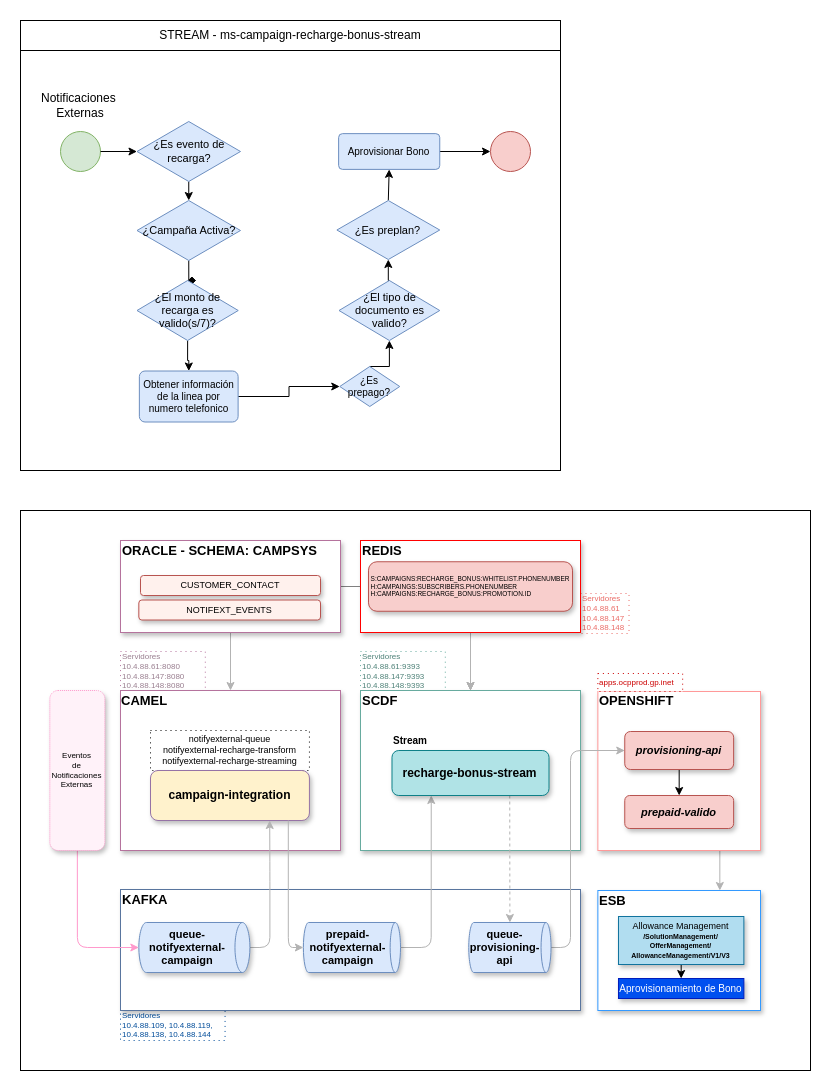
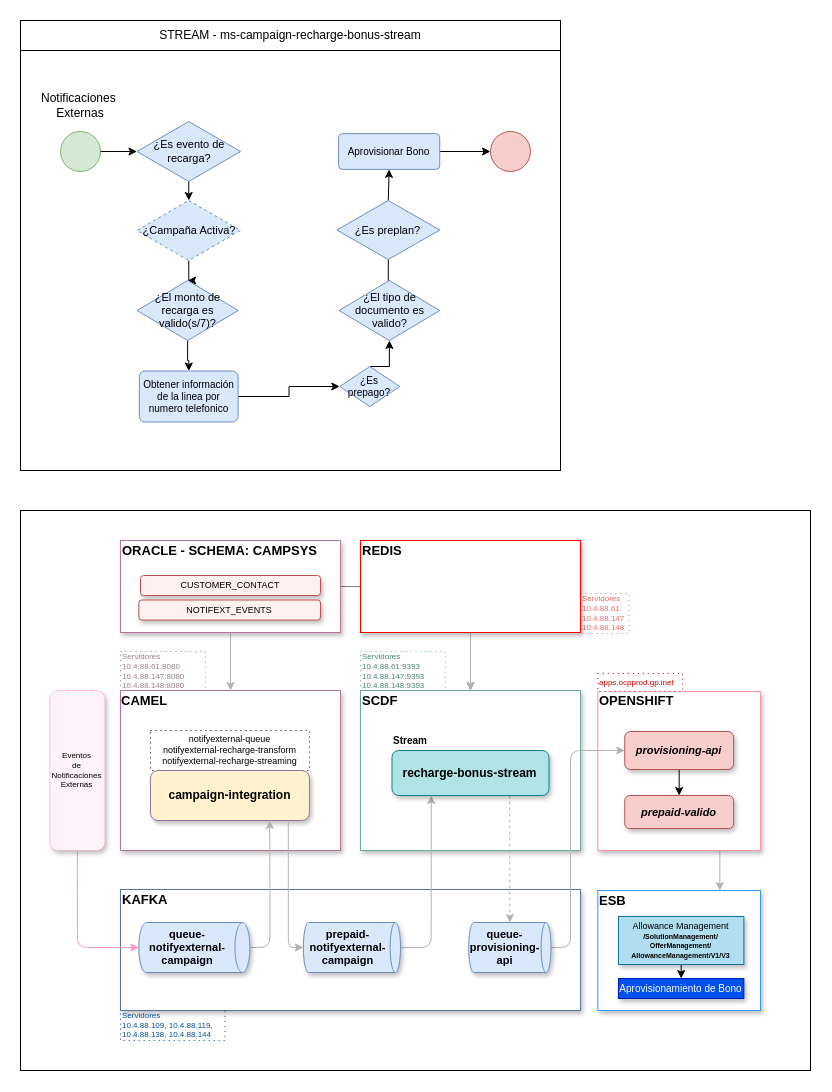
(189, 231) -> (189, 231)
(388, 267) -> (388, 265)
(189, 281) -> (189, 281)
(471, 587) -> none
